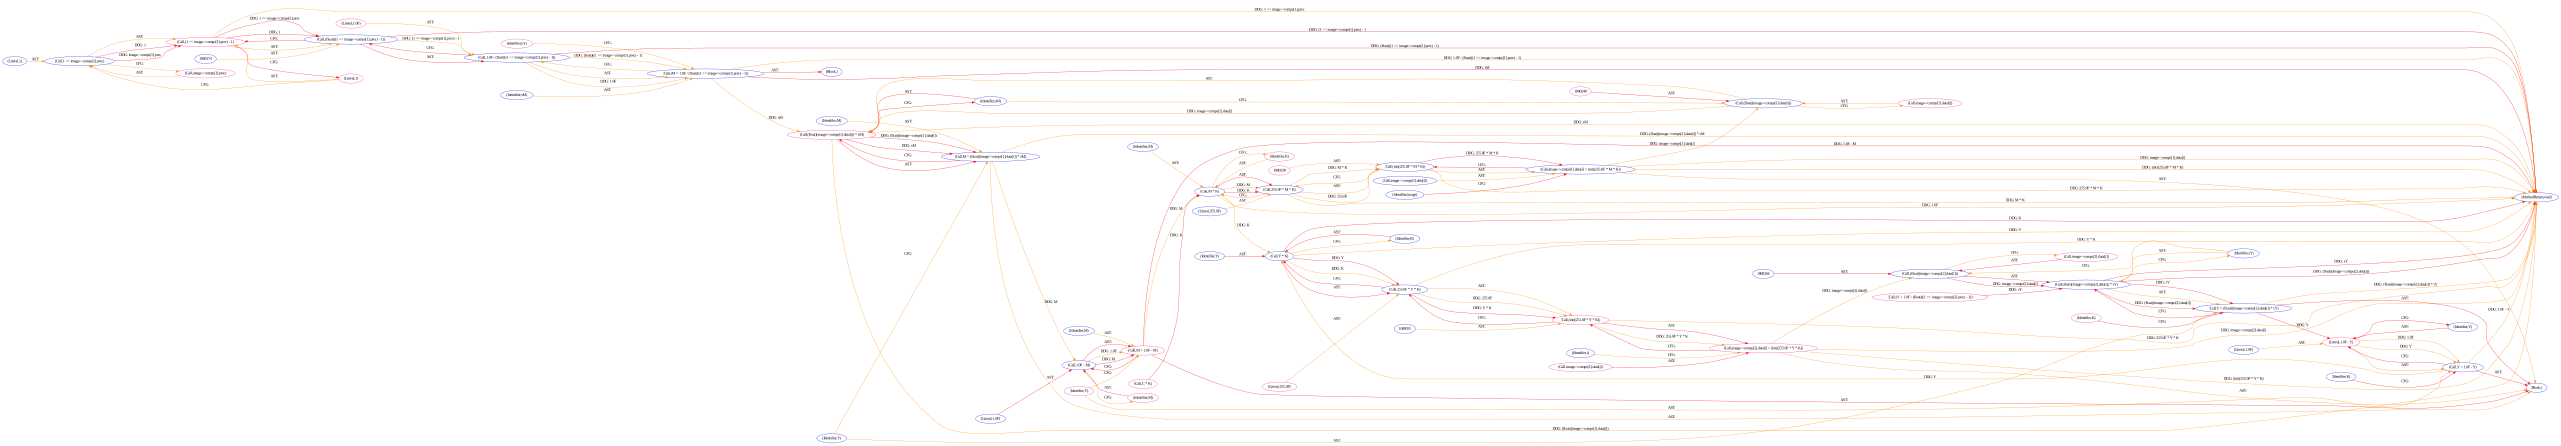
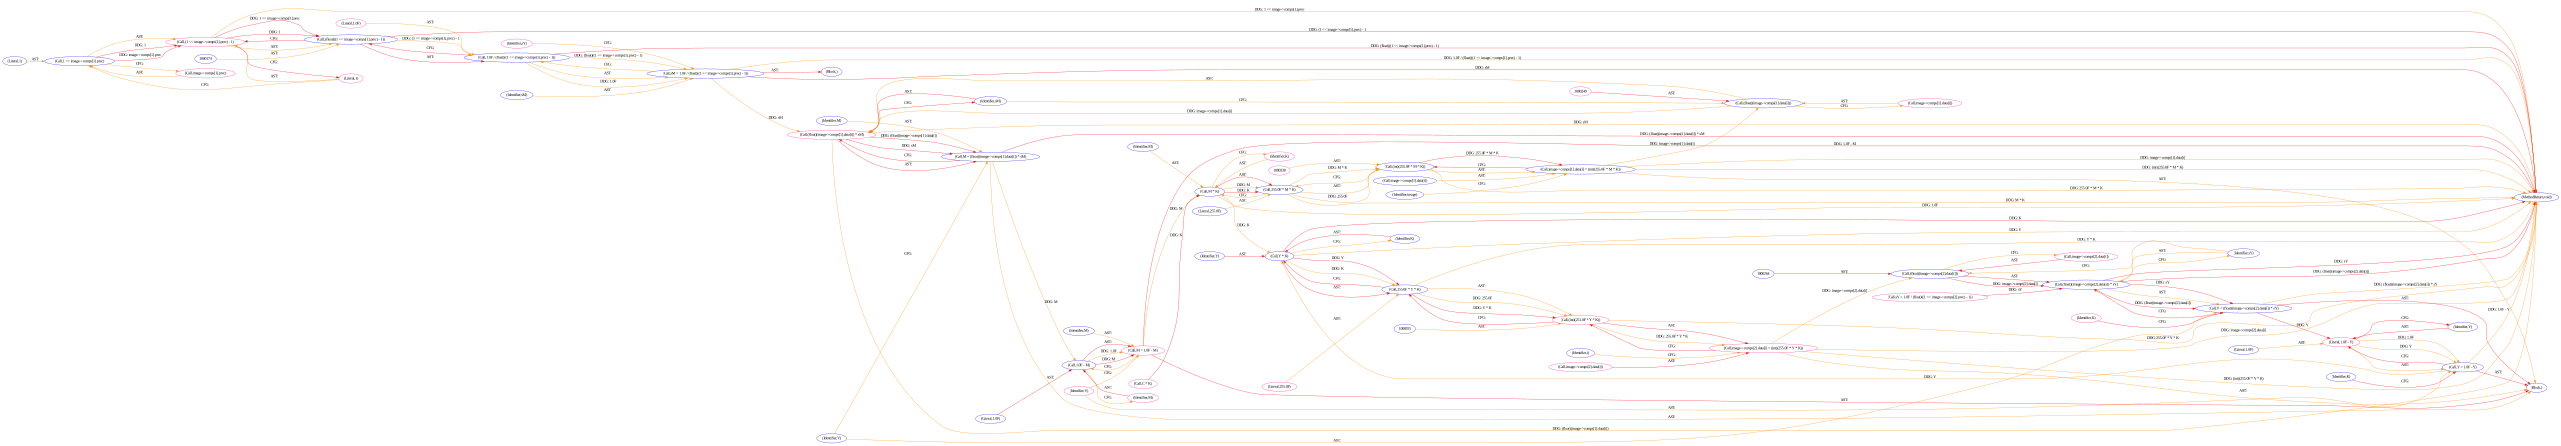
(1780, 136) -> (1780, 136)
(1495, 189) -> (1495, 189)
(1118, 368) -> (1118, 368)
